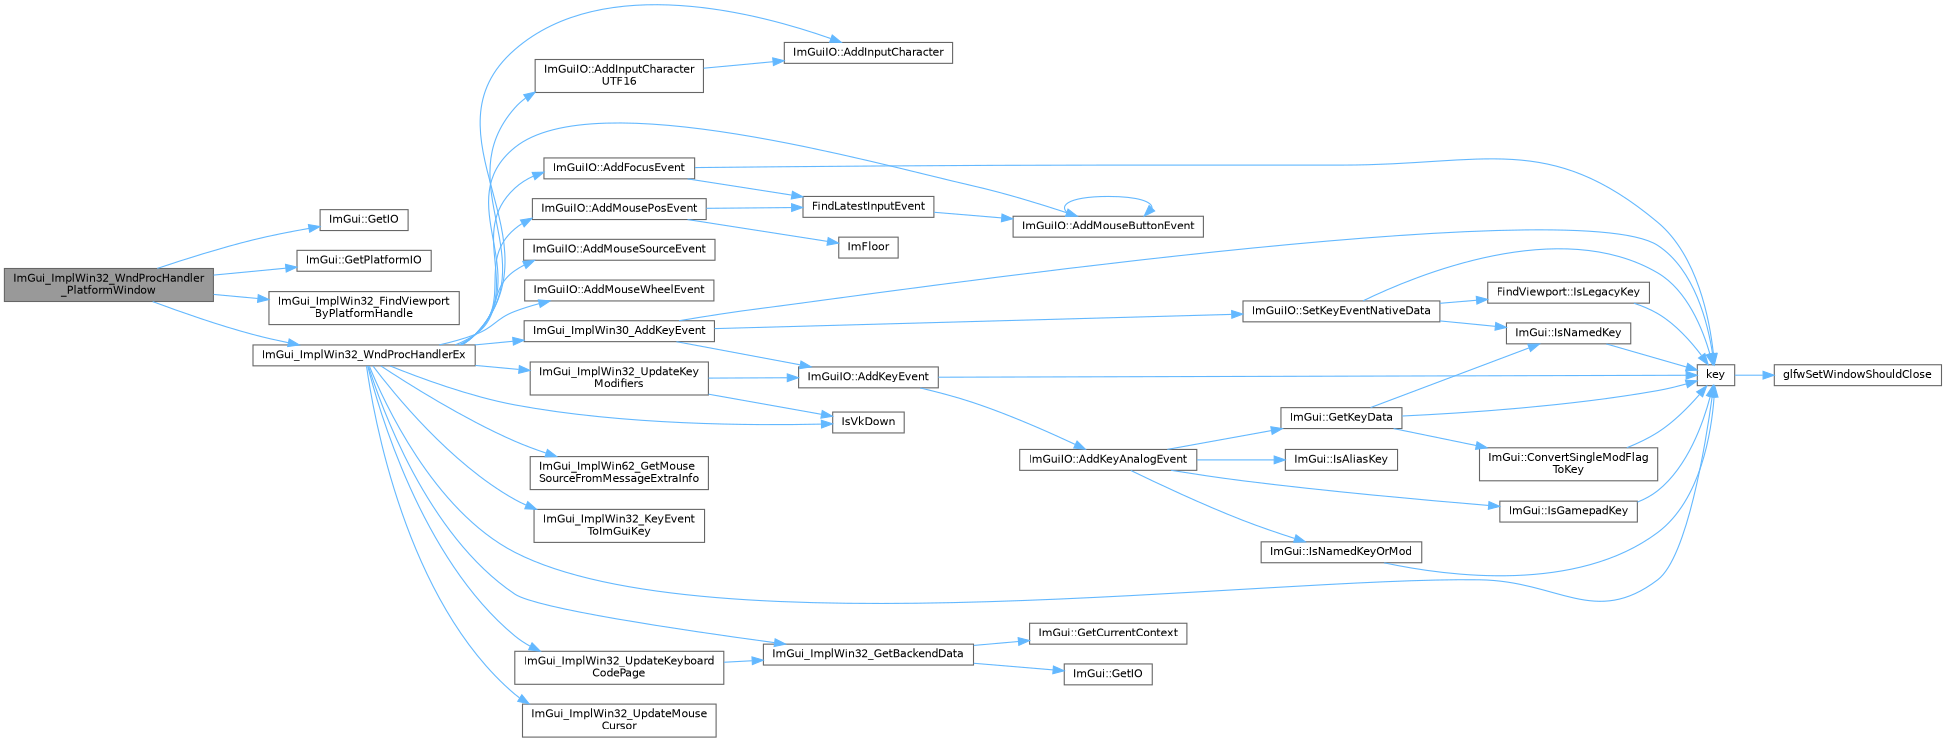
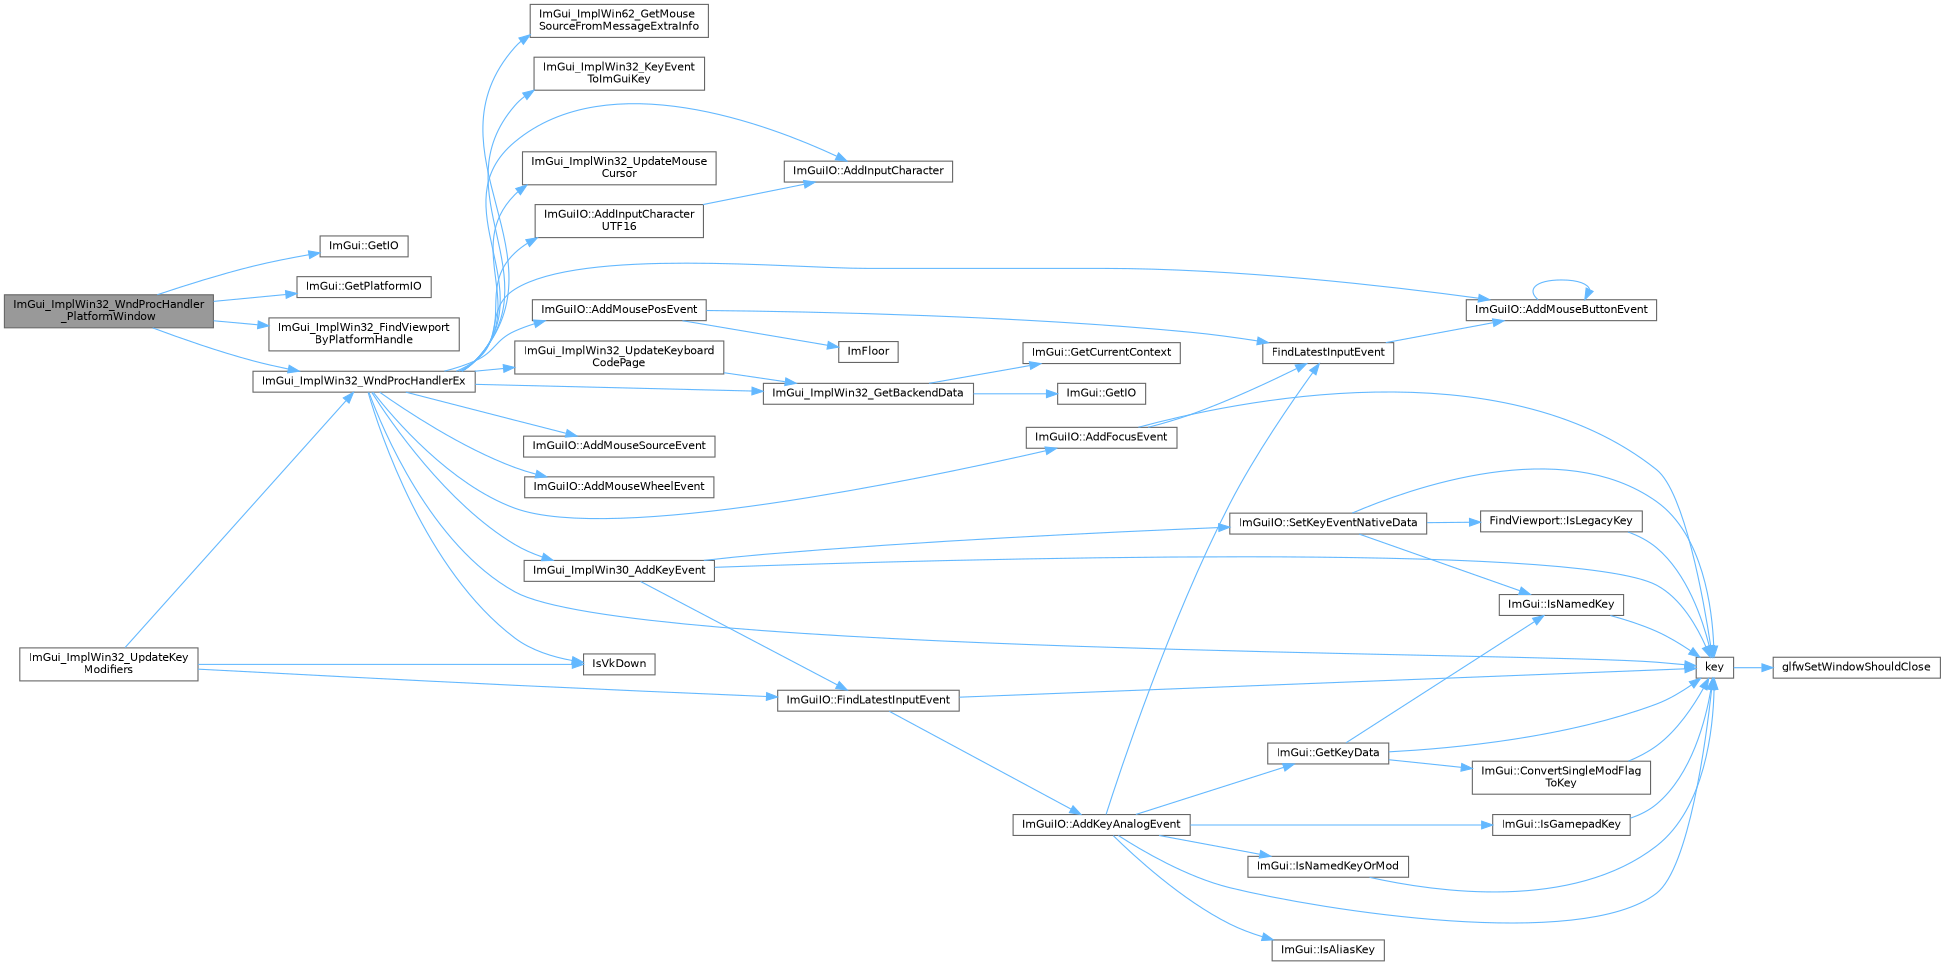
(497, 367) -> (236, 524)
(868, 377) -> (868, 701)
none -> (1192, 585)
none -> (1490, 922)
